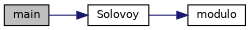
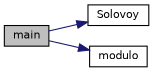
(163, 15) -> (64, 44)
